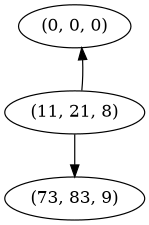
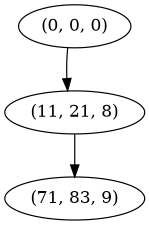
(83, 75) -> (67, 63)
(75, 199) -> (75, 199)
